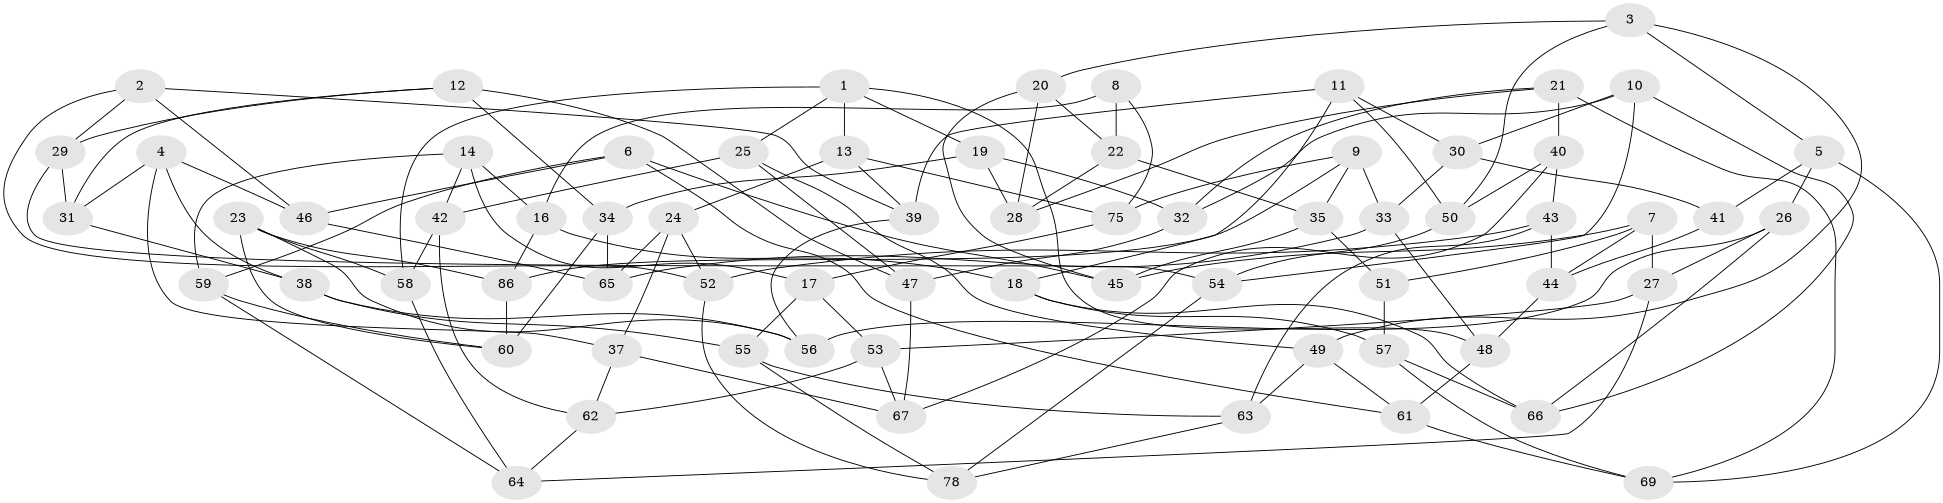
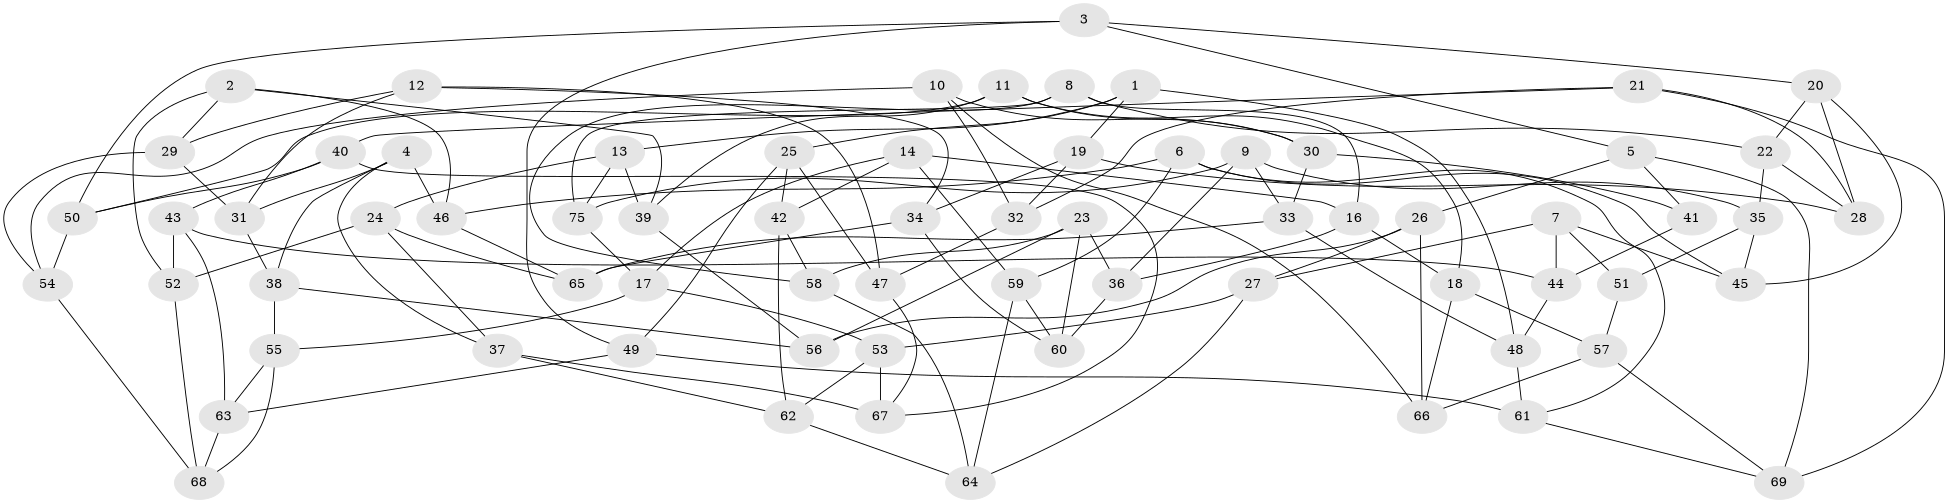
(567, 100) -> (667, 108)
(507, 285) -> (1117, 285)
(952, 483) -> (199, 483)
